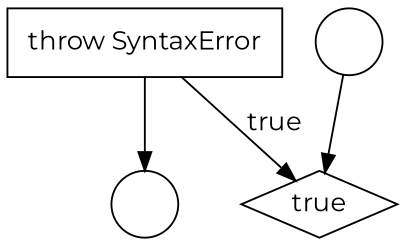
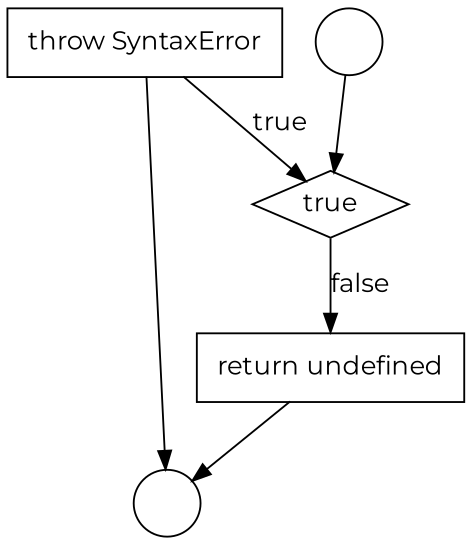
none -> (331, 367)
